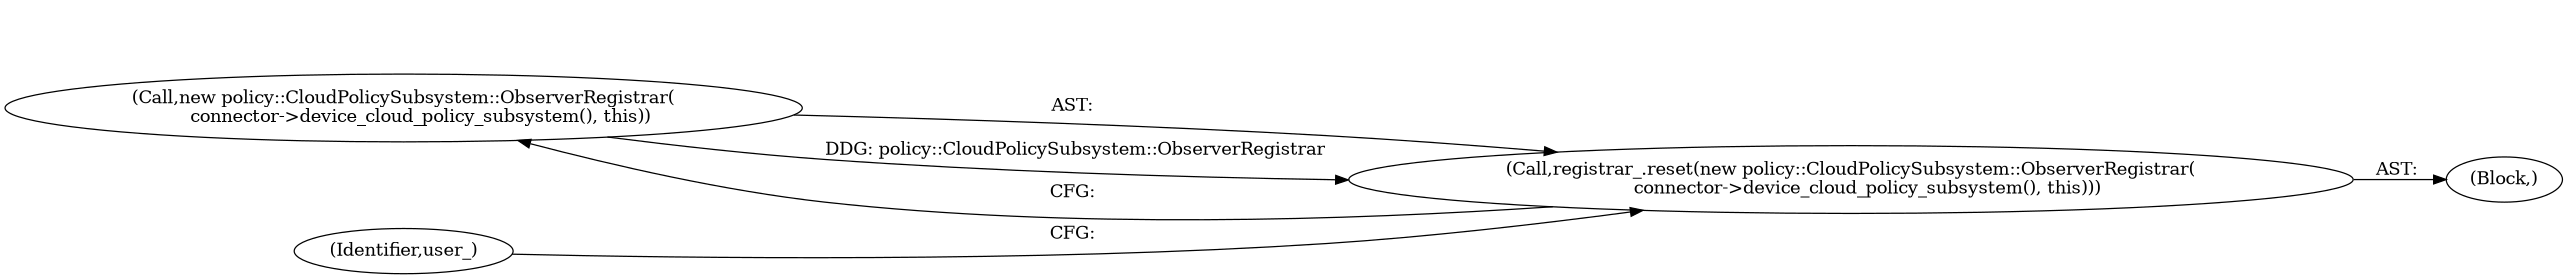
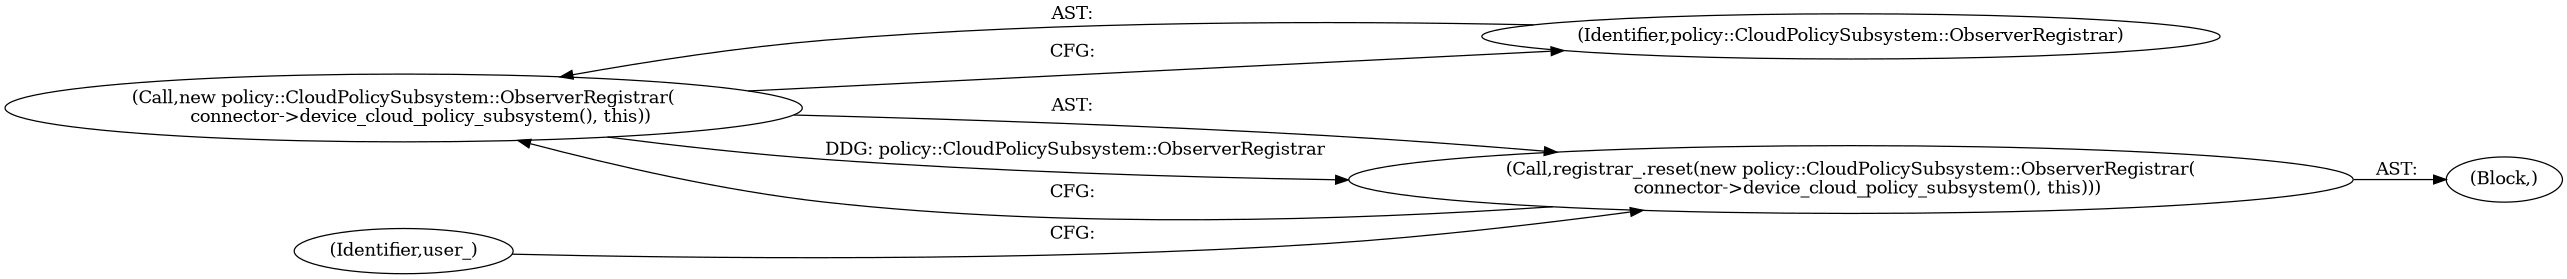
none -> (1851, 36)
